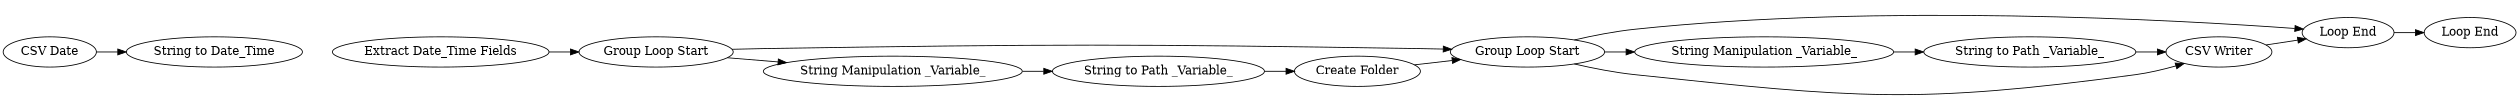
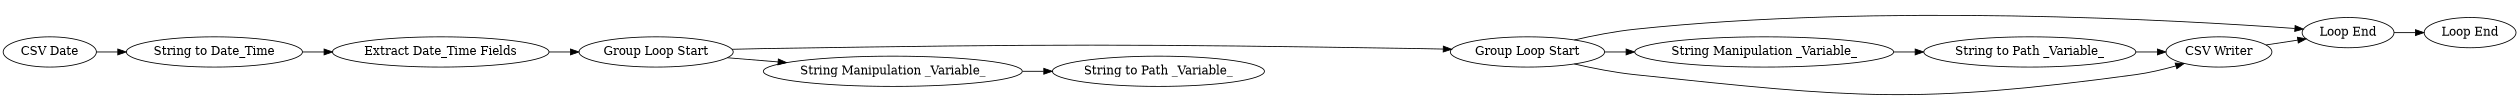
none -> (313, 52)
(1357, 71) -> none
